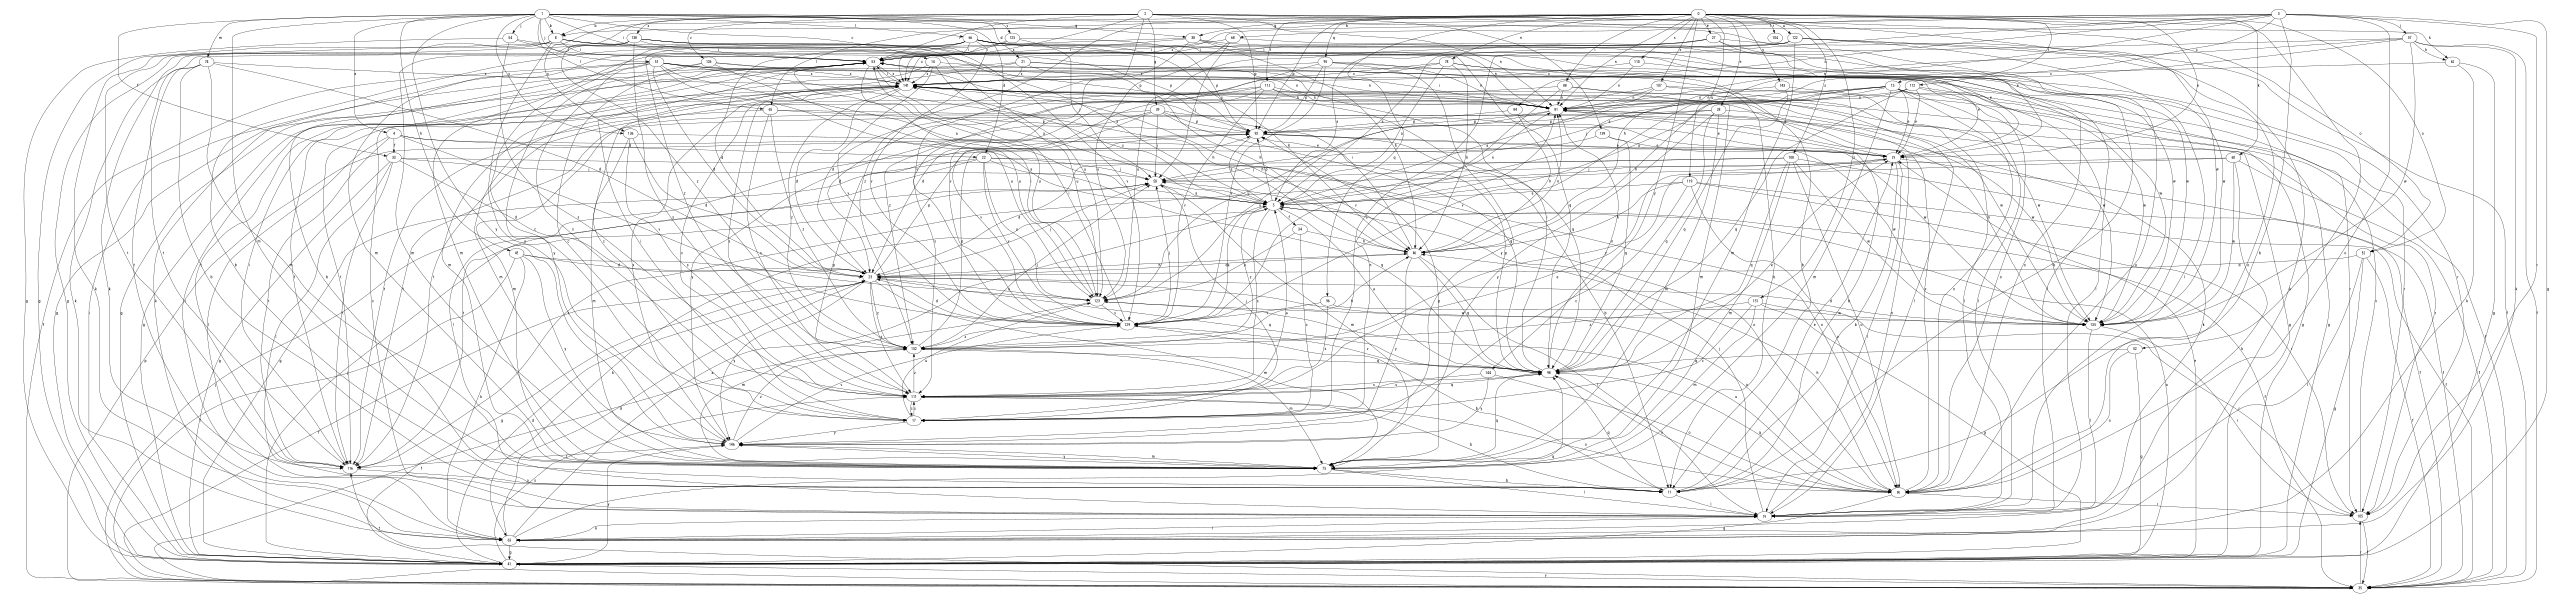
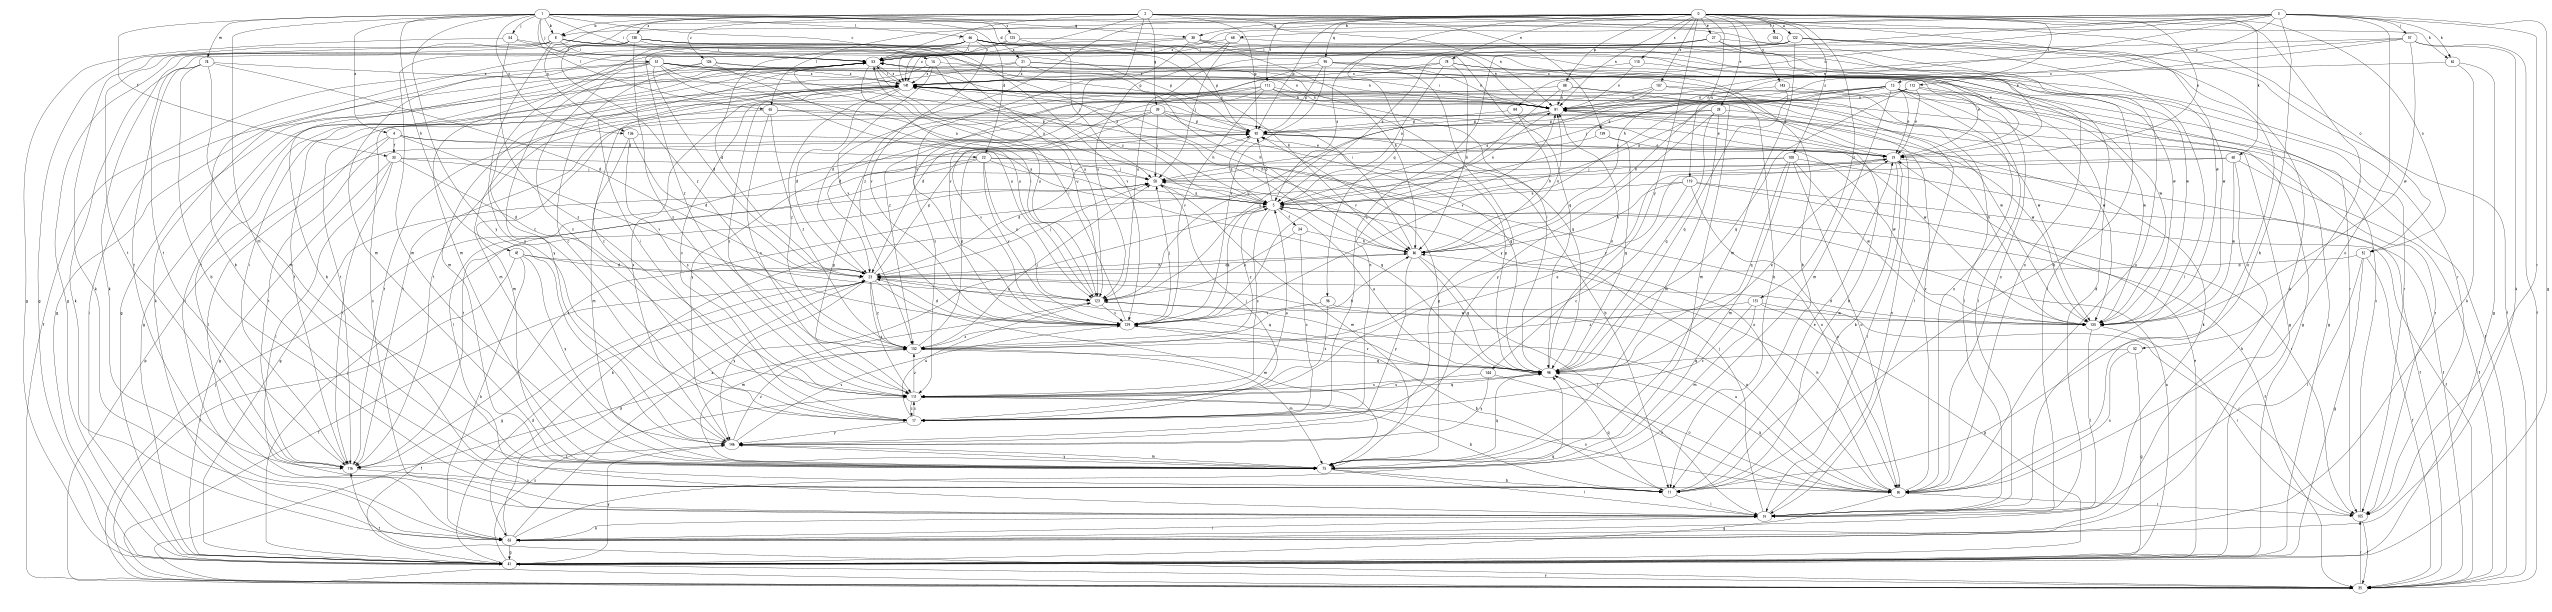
(1595, 50) -> (1595, 50)
(2427, 53) -> (2396, 22)
(2096, 289) -> (2096, 289)
